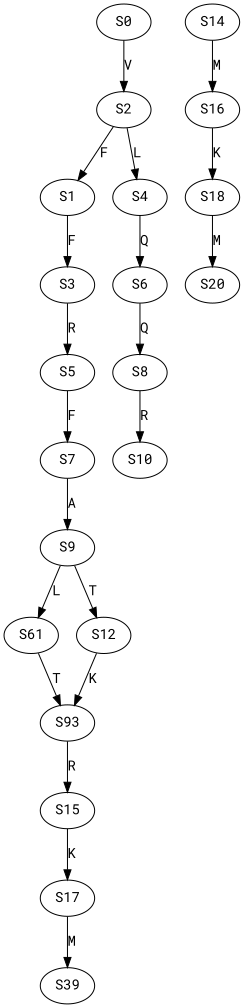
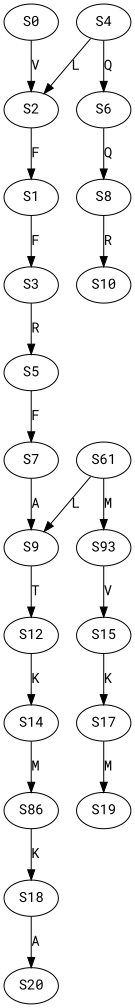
(212, 110) -> (31, 811)
(131, 149) -> (71, 62)
(217, 241) -> (36, 942)
(51, 587) -> (71, 500)
(88, 675) -> (31, 674)
(57, 679) -> (108, 504)
(72, 767) -> (108, 592)
(67, 986) -> (104, 811)
